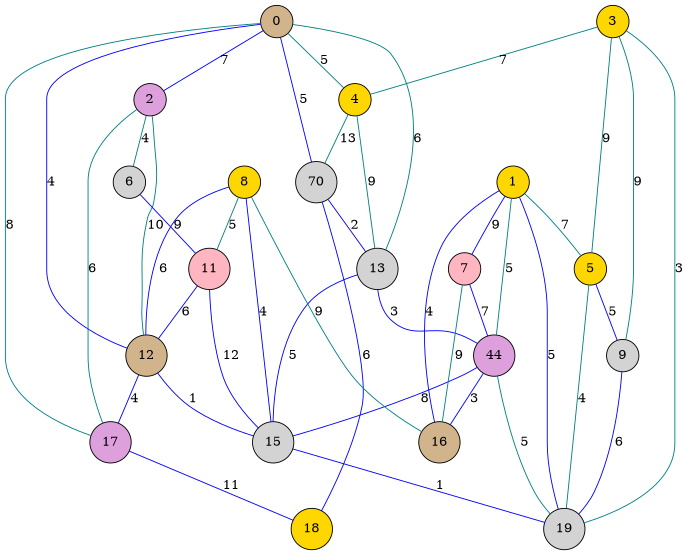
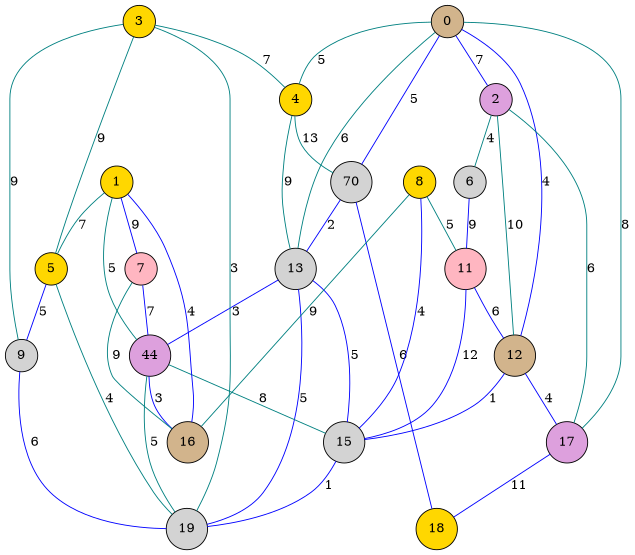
(162, 245) -> none
(547, 352) -> (292, 427)
(391, 404) -> (247, 399)
